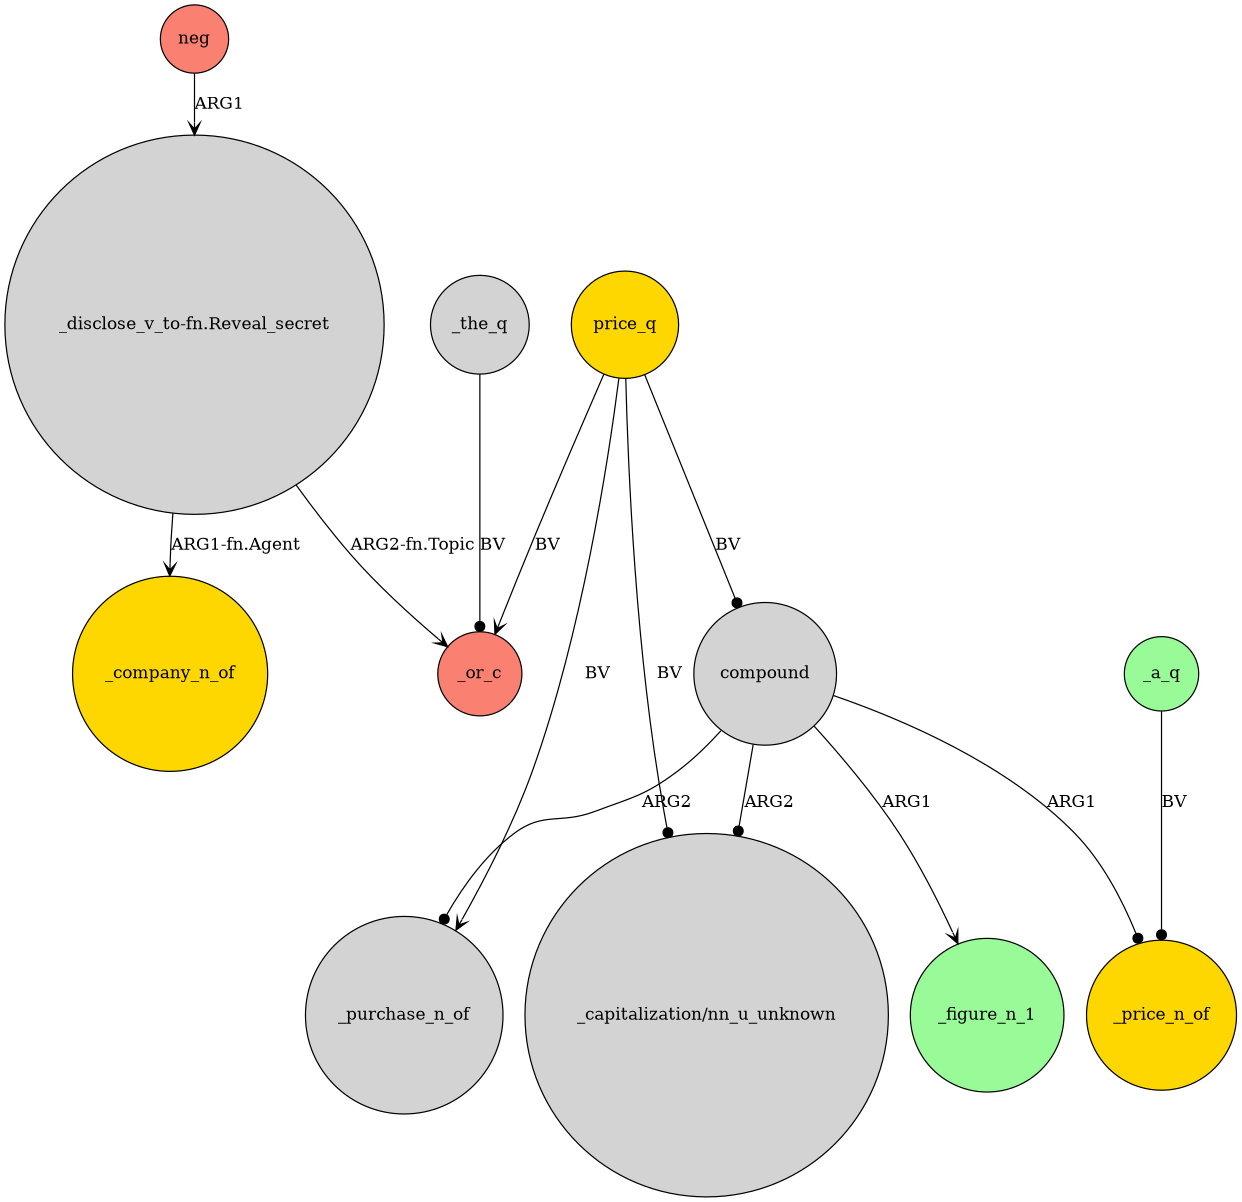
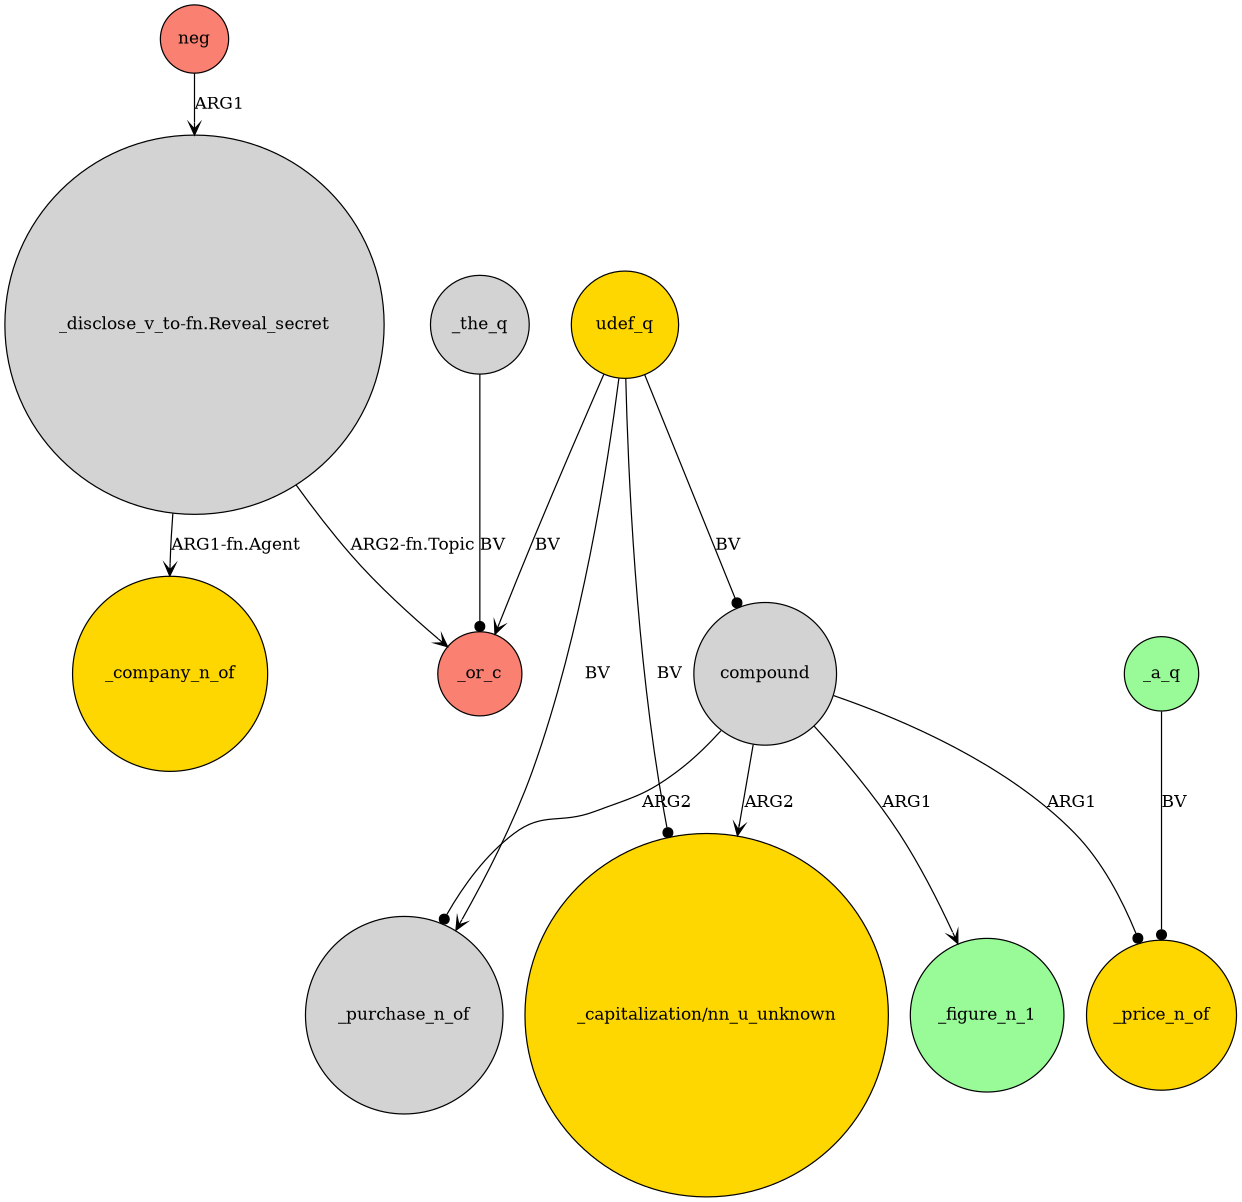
(625, 325) -> (625, 325)
(746, 785) -> (746, 785)
(707, 1015) -> (707, 1015)
